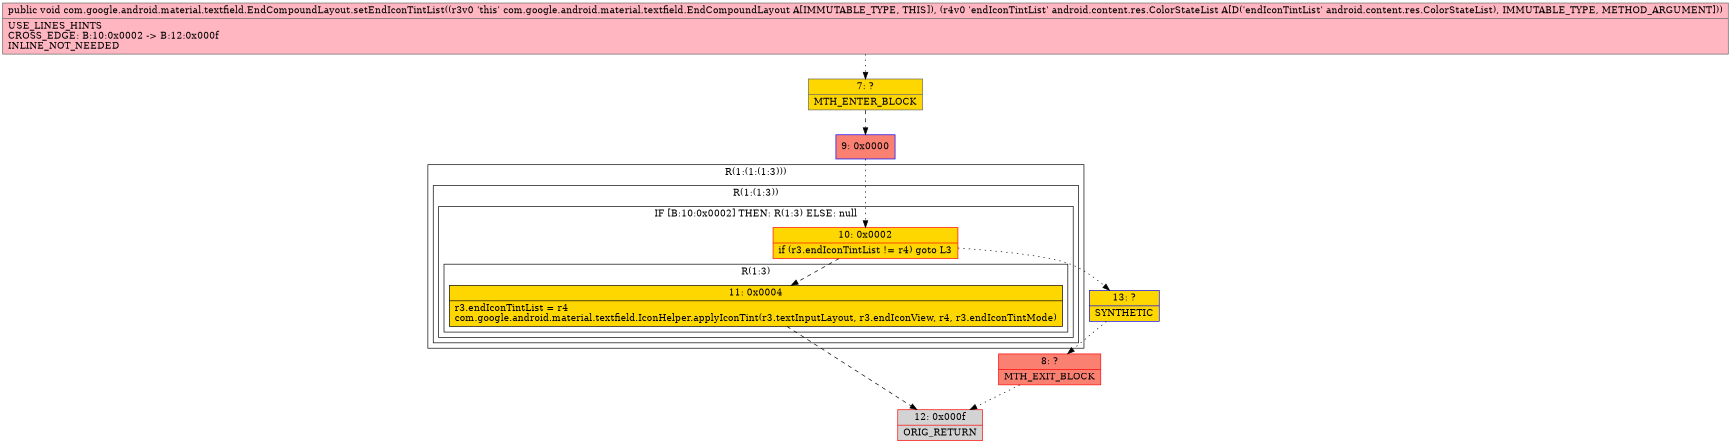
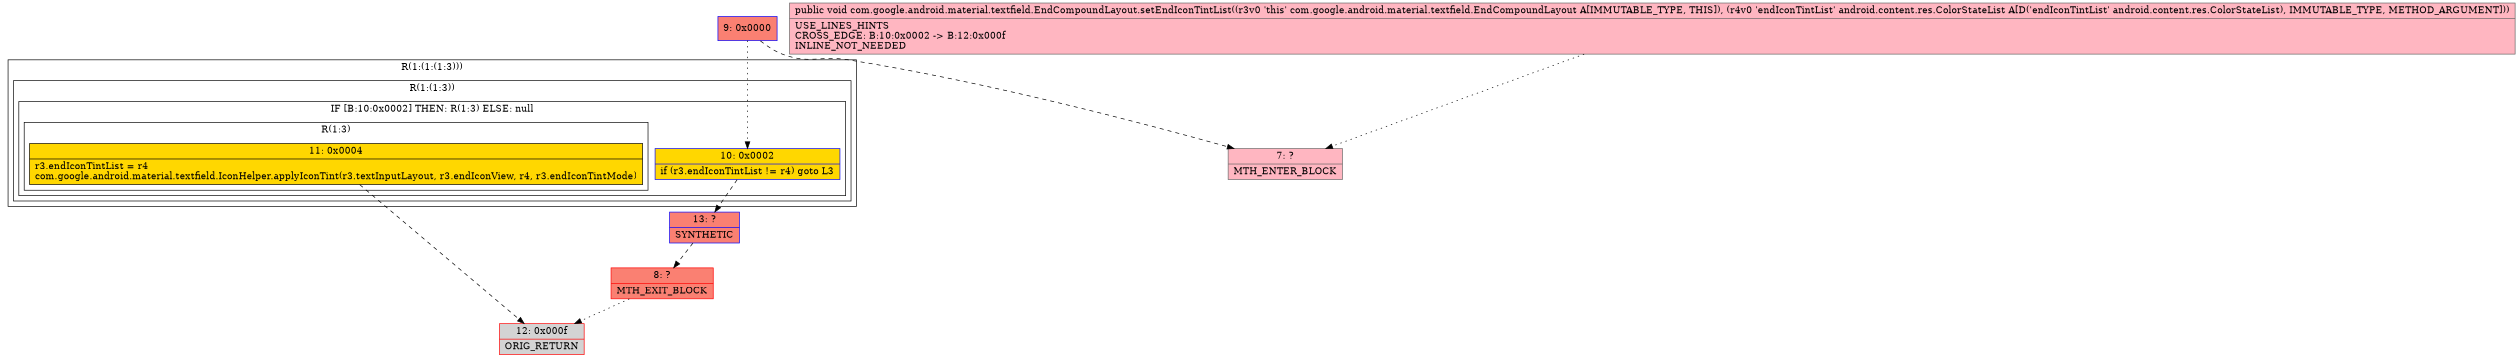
(865, 94) -> (1285, 164)
(865, 119) -> (994, 88)
(865, 243) -> (748, 164)
(1035, 256) -> (729, 191)
(818, 270) -> none
(1124, 306) -> (704, 228)
(1090, 335) -> (685, 253)
